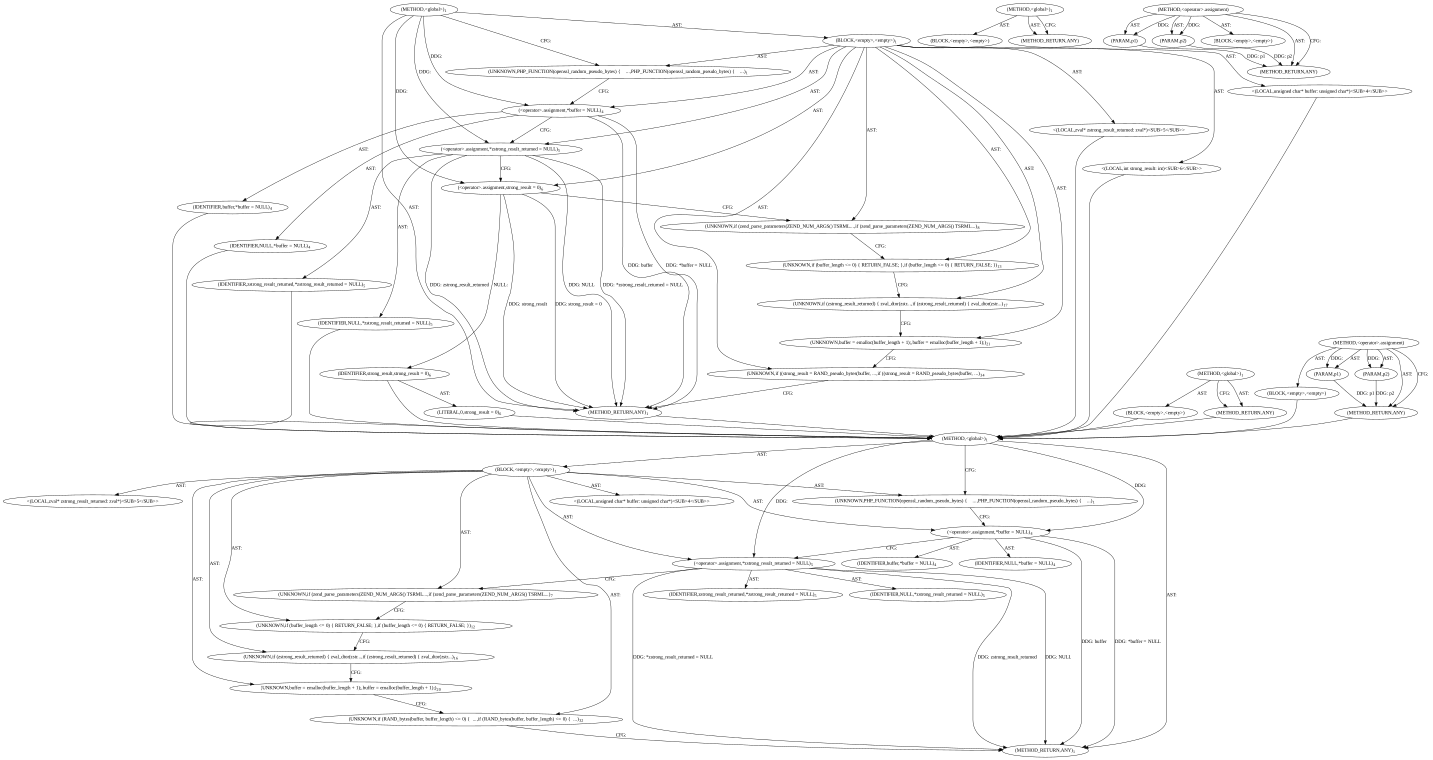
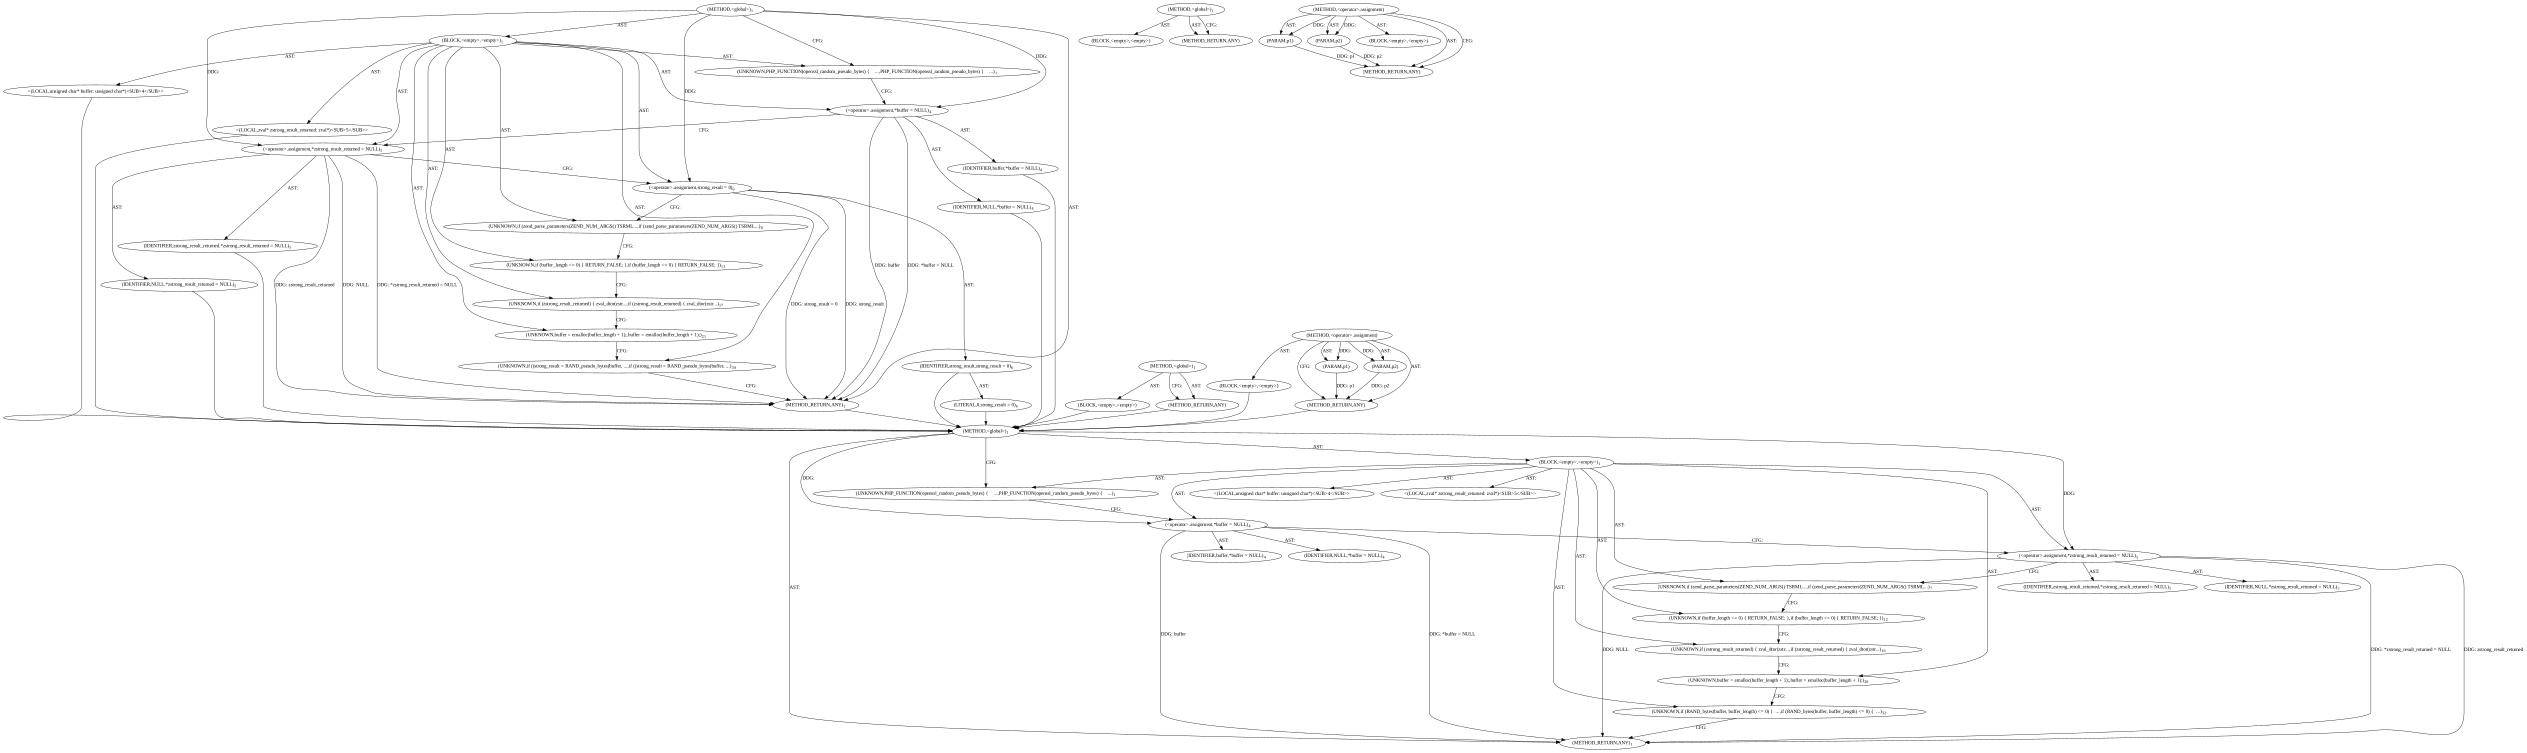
(1152, 169) -> none
(501, 285) -> (970, 285)
